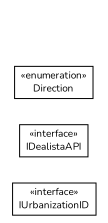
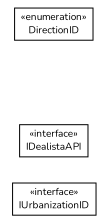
none -> (54, 24)
(54, 82) -> none
